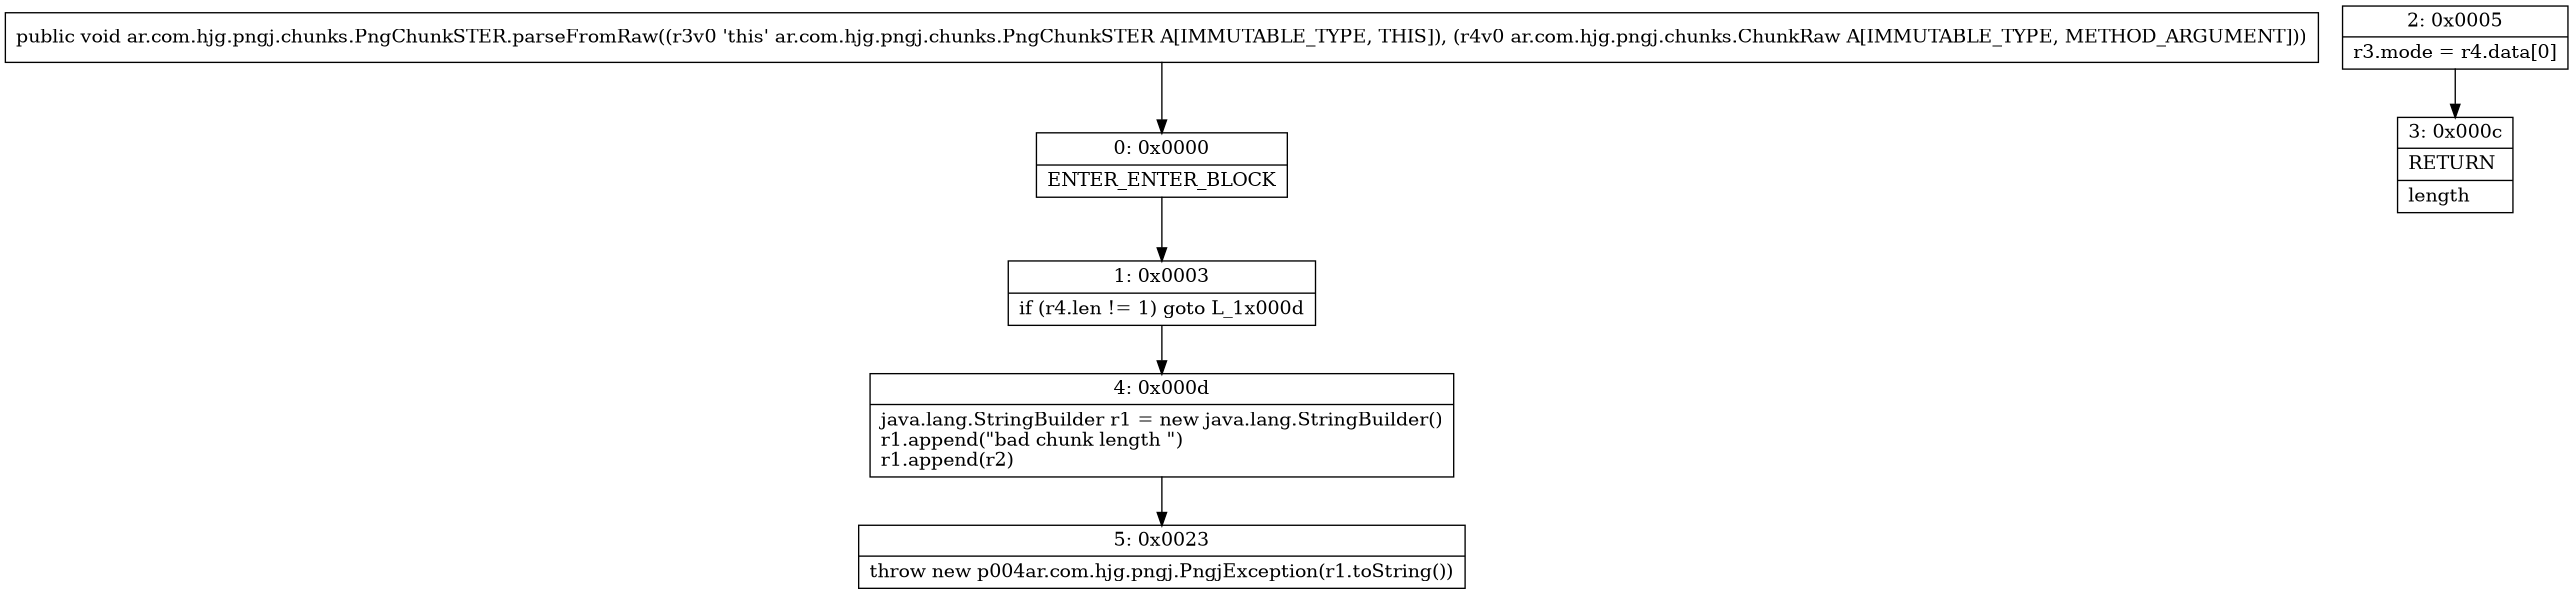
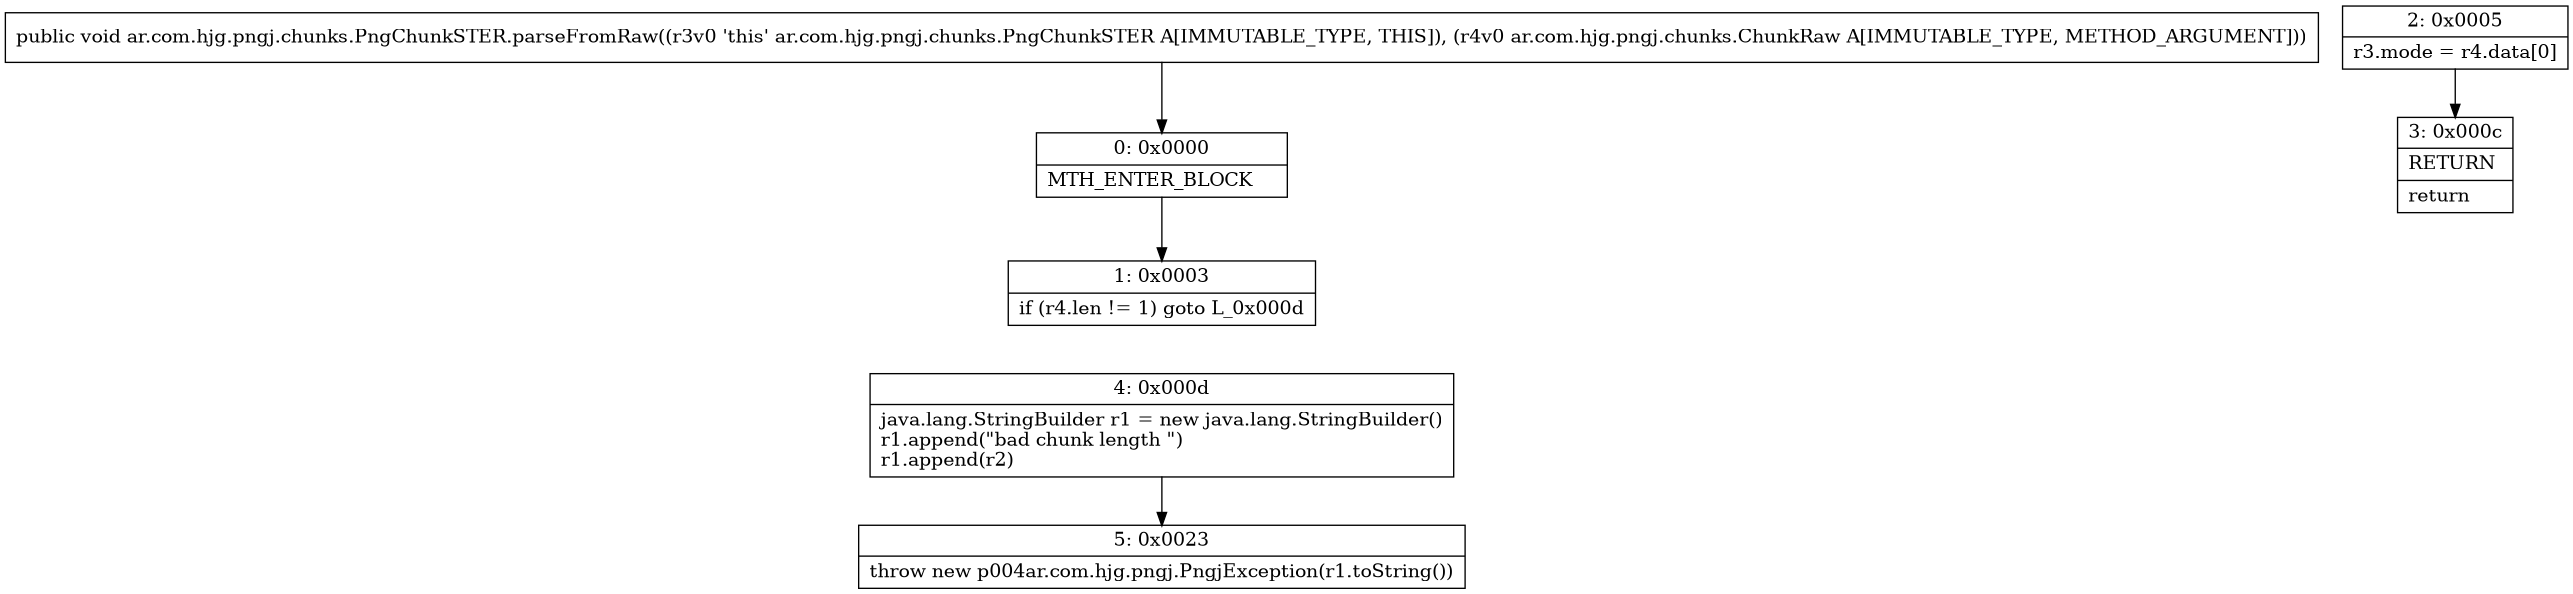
(1162, 180) -> (1150, 180)
(2439, 196) -> (2439, 196)
(1162, 309) -> (1162, 309)
(1162, 343) -> none
